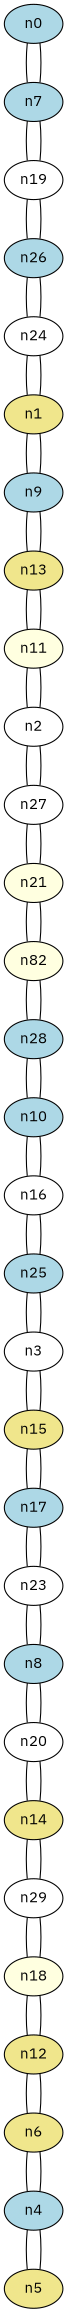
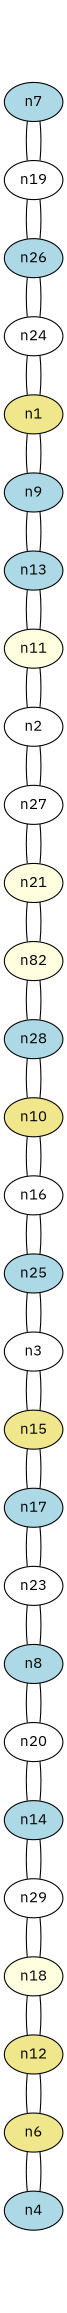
(34, 24) -> none
(34, 571) -> (34, 571)
(34, 1117) -> (34, 1117)
(34, 1820) -> (34, 1820)
(34, 2289) -> none
